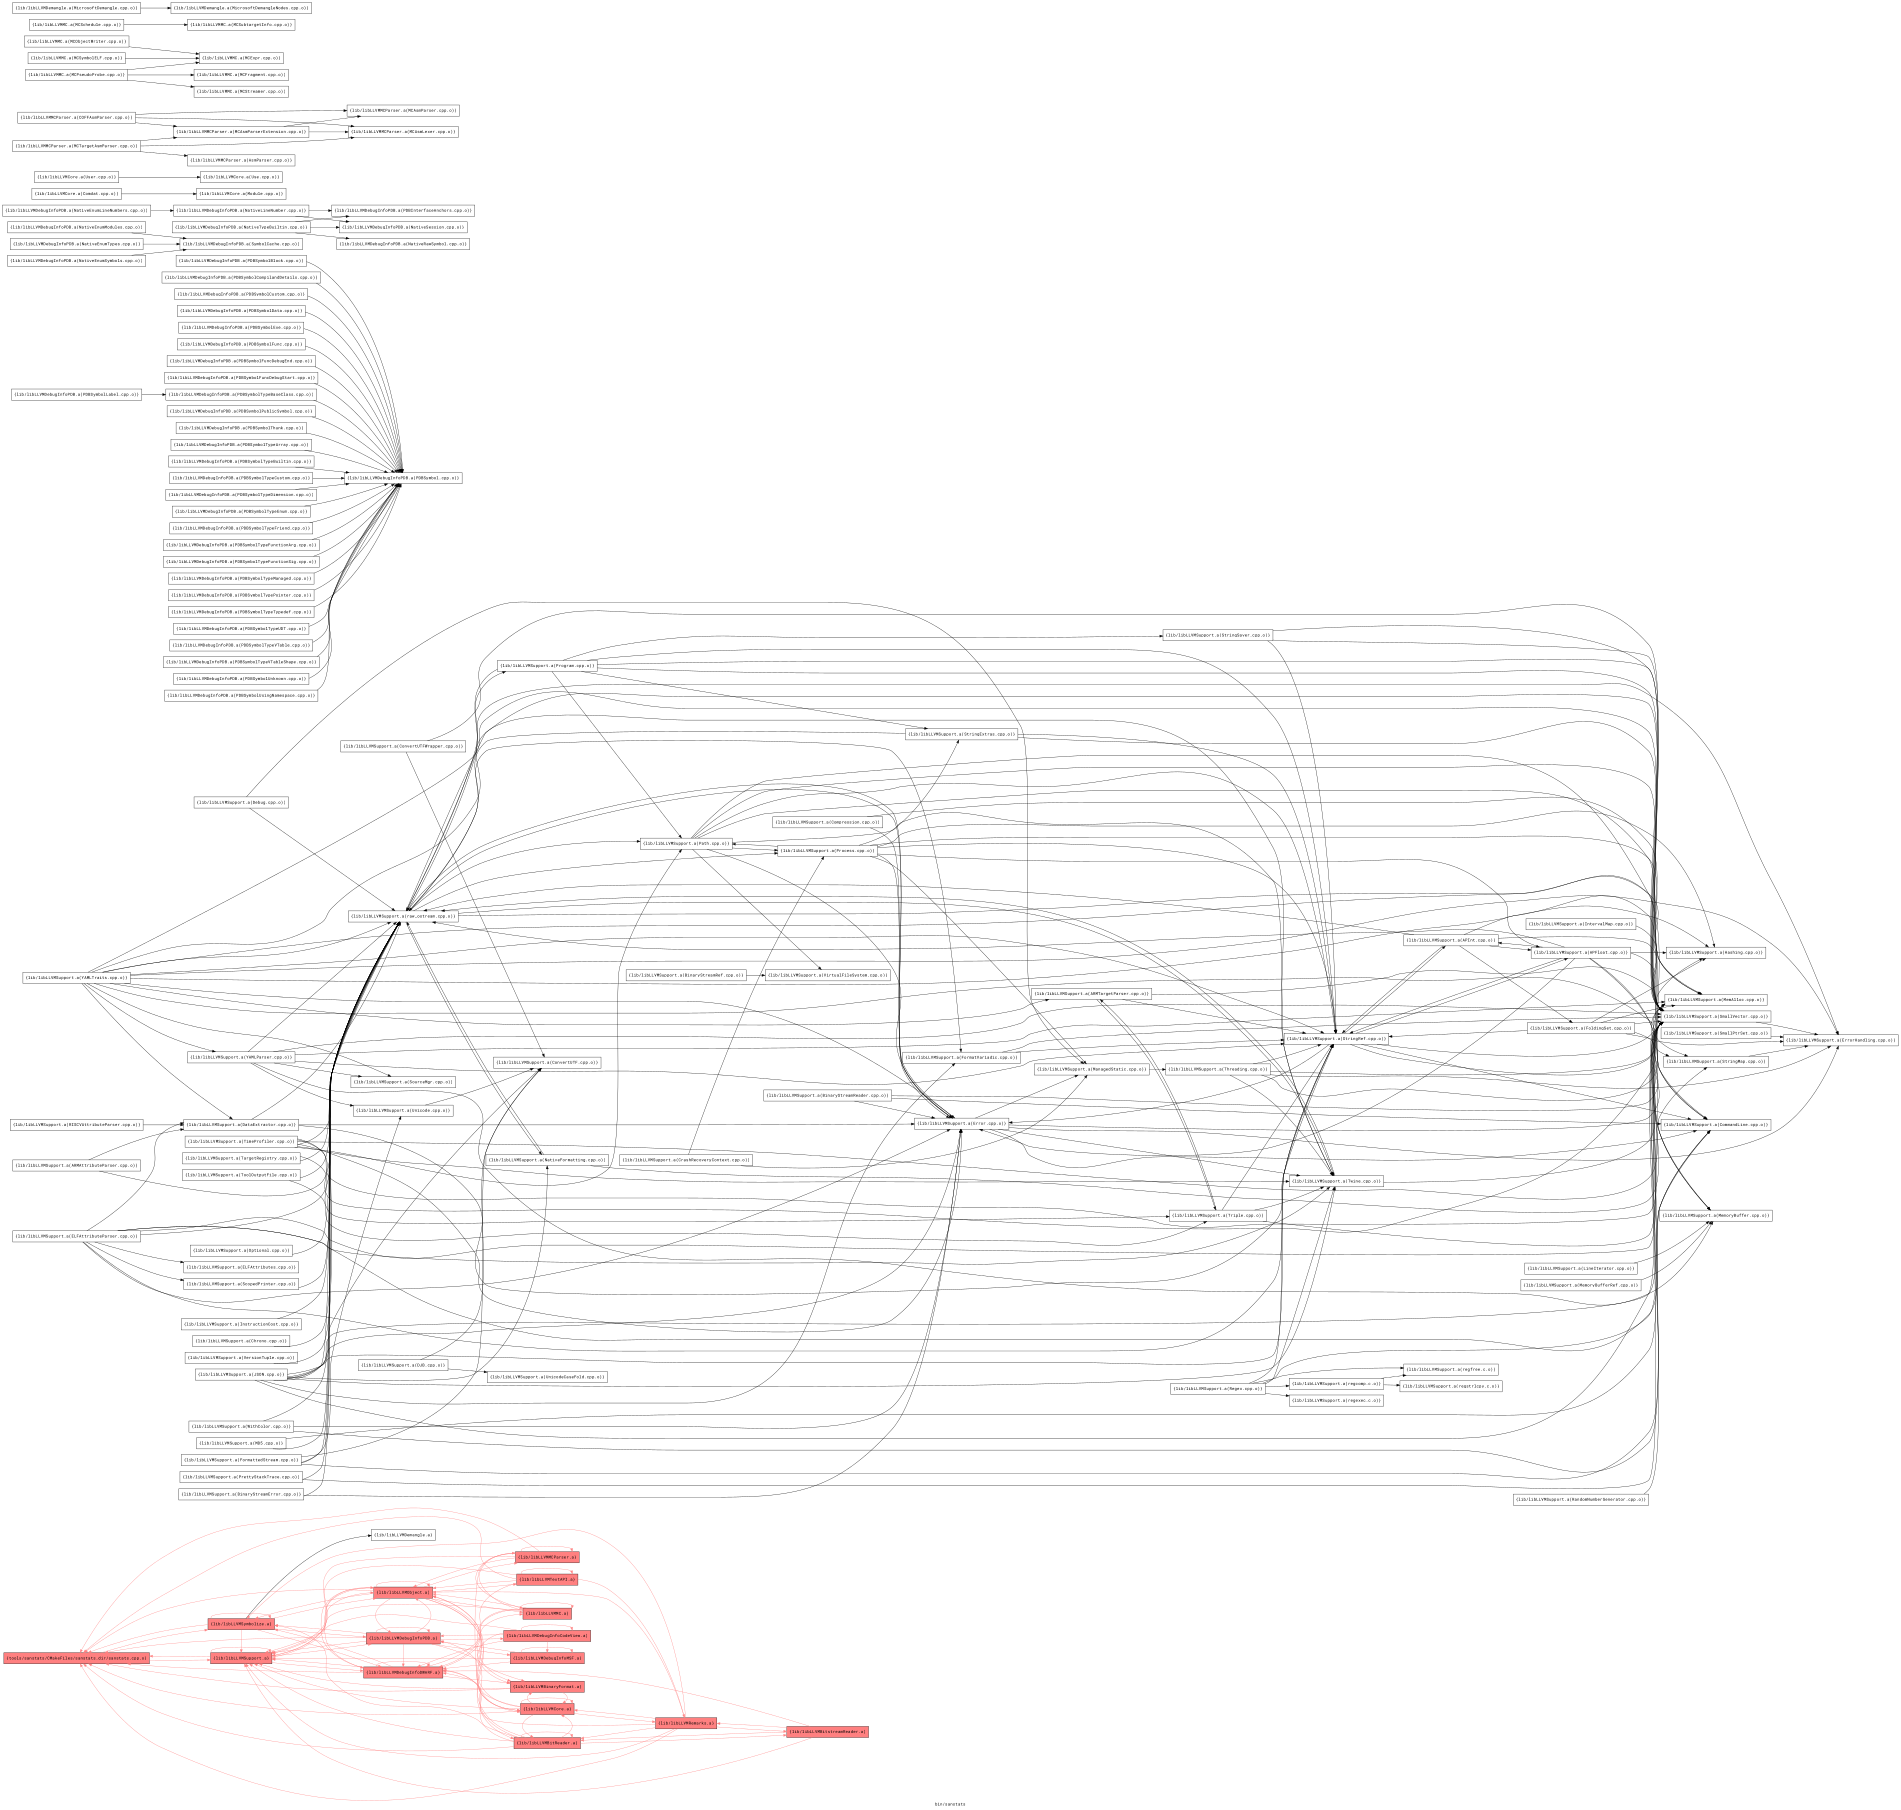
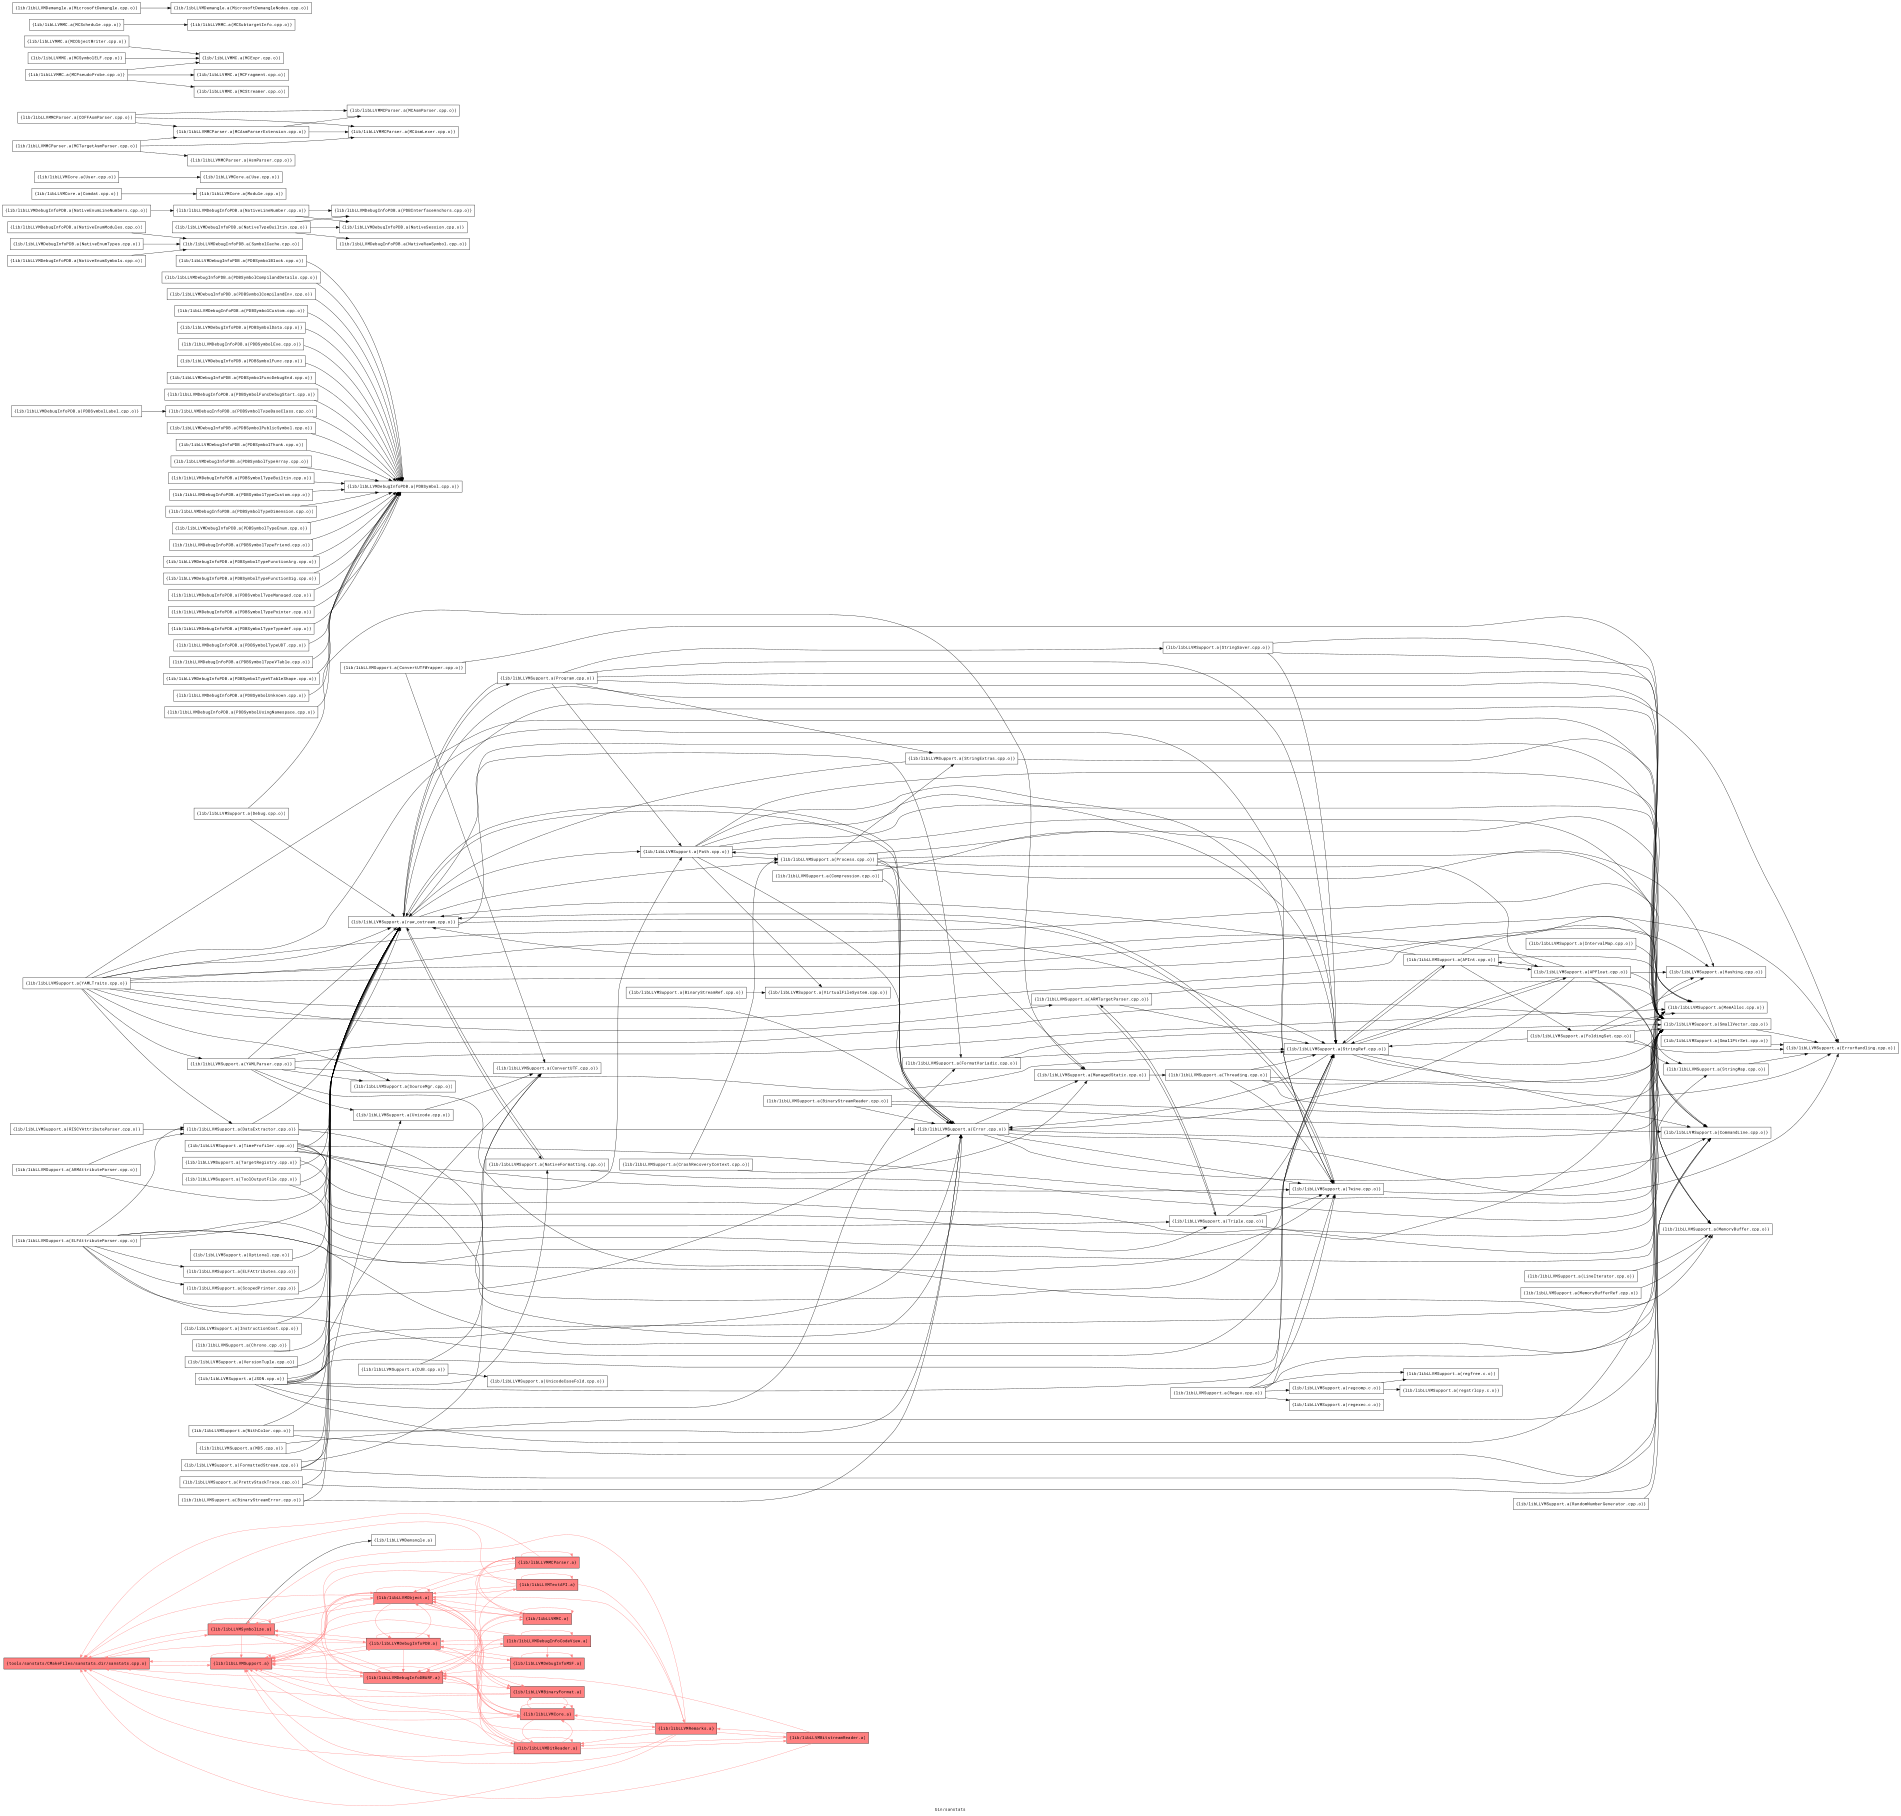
none -> (241, 294)
(1274, 777) -> none
